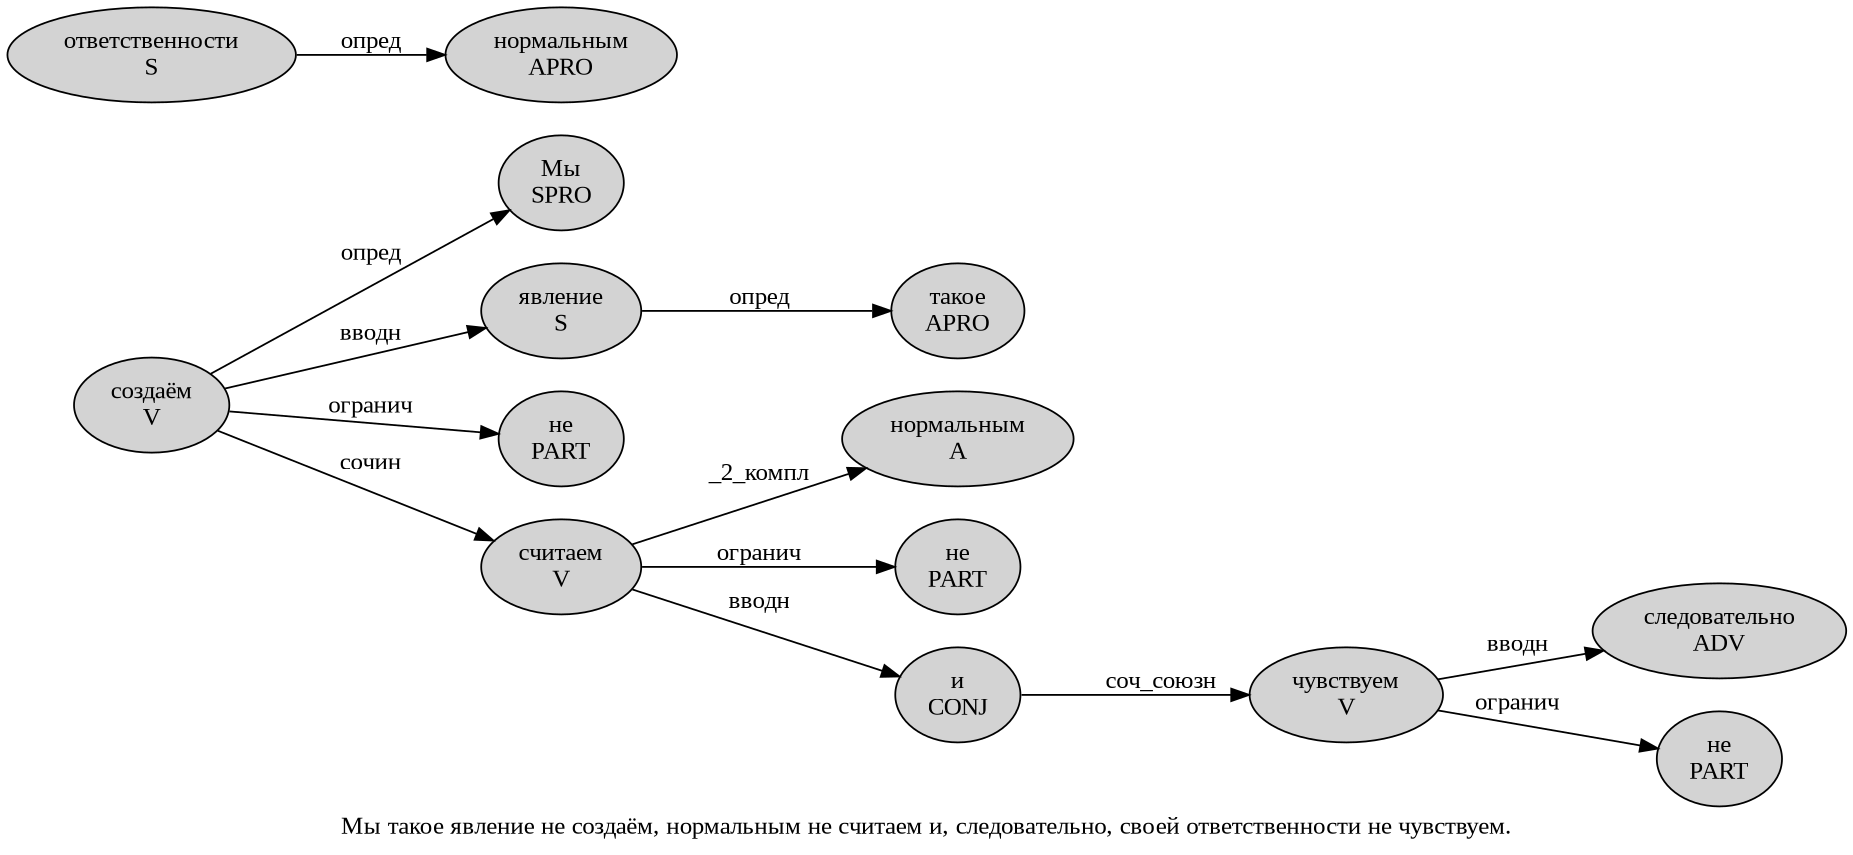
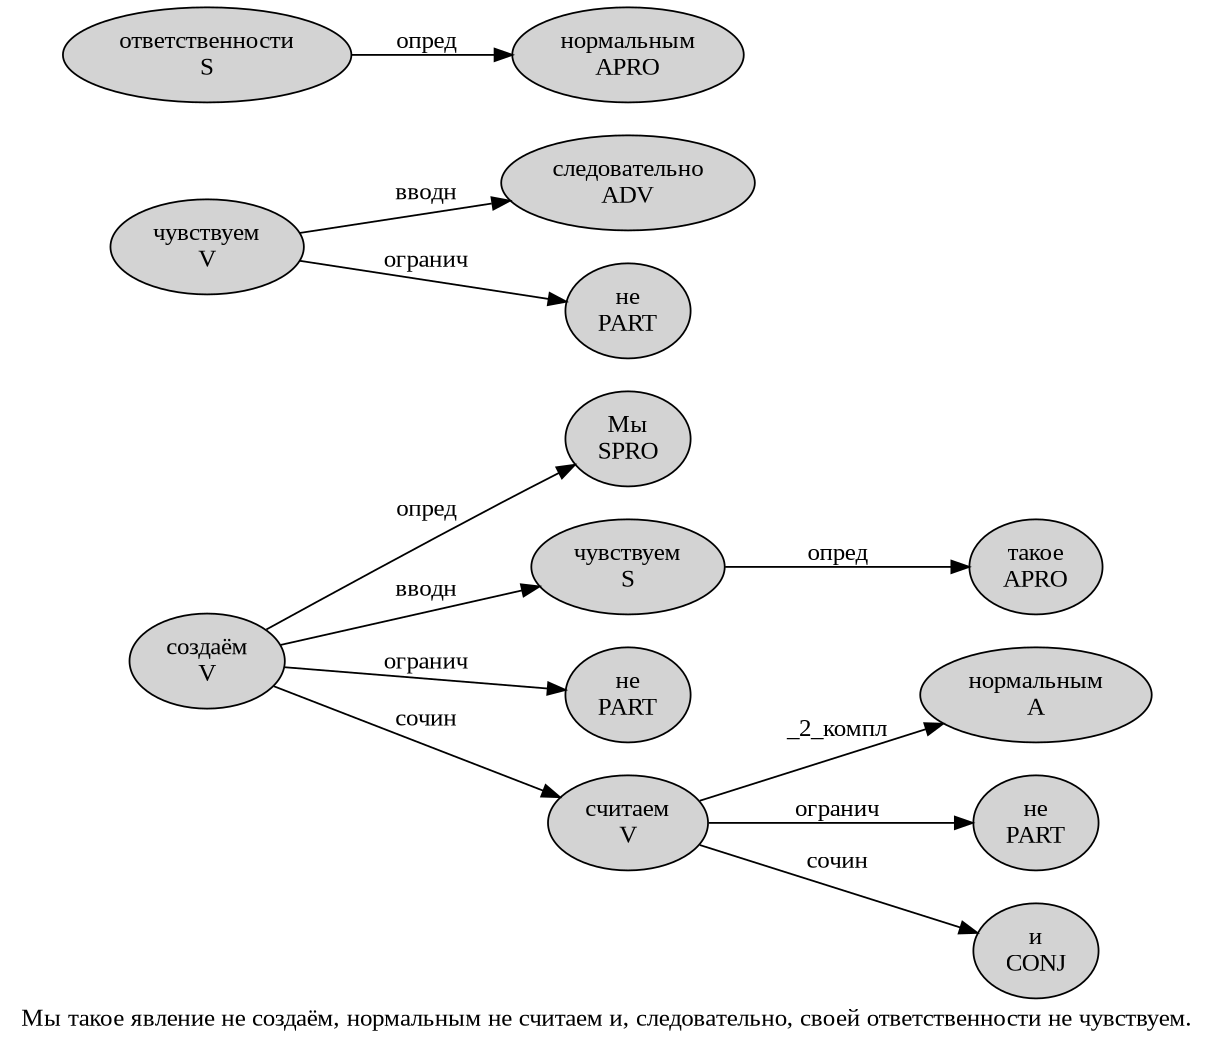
(561, 311) -> (628, 567)
(760, 602) -> (838, 861)
(1126, 695) -> none
